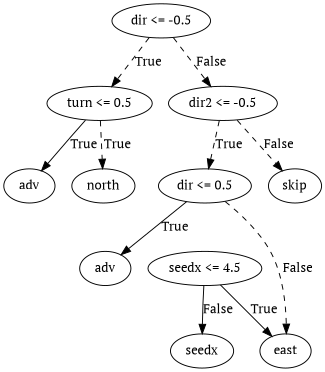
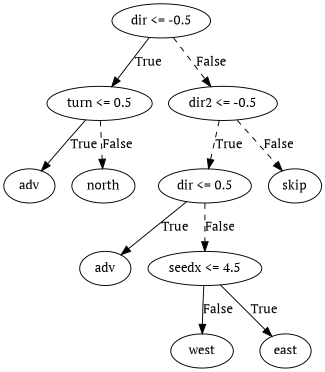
(133, 58) -> (133, 58)
(118, 145) -> (118, 145)
(272, 255) -> (205, 222)
(202, 351) -> (202, 351)
